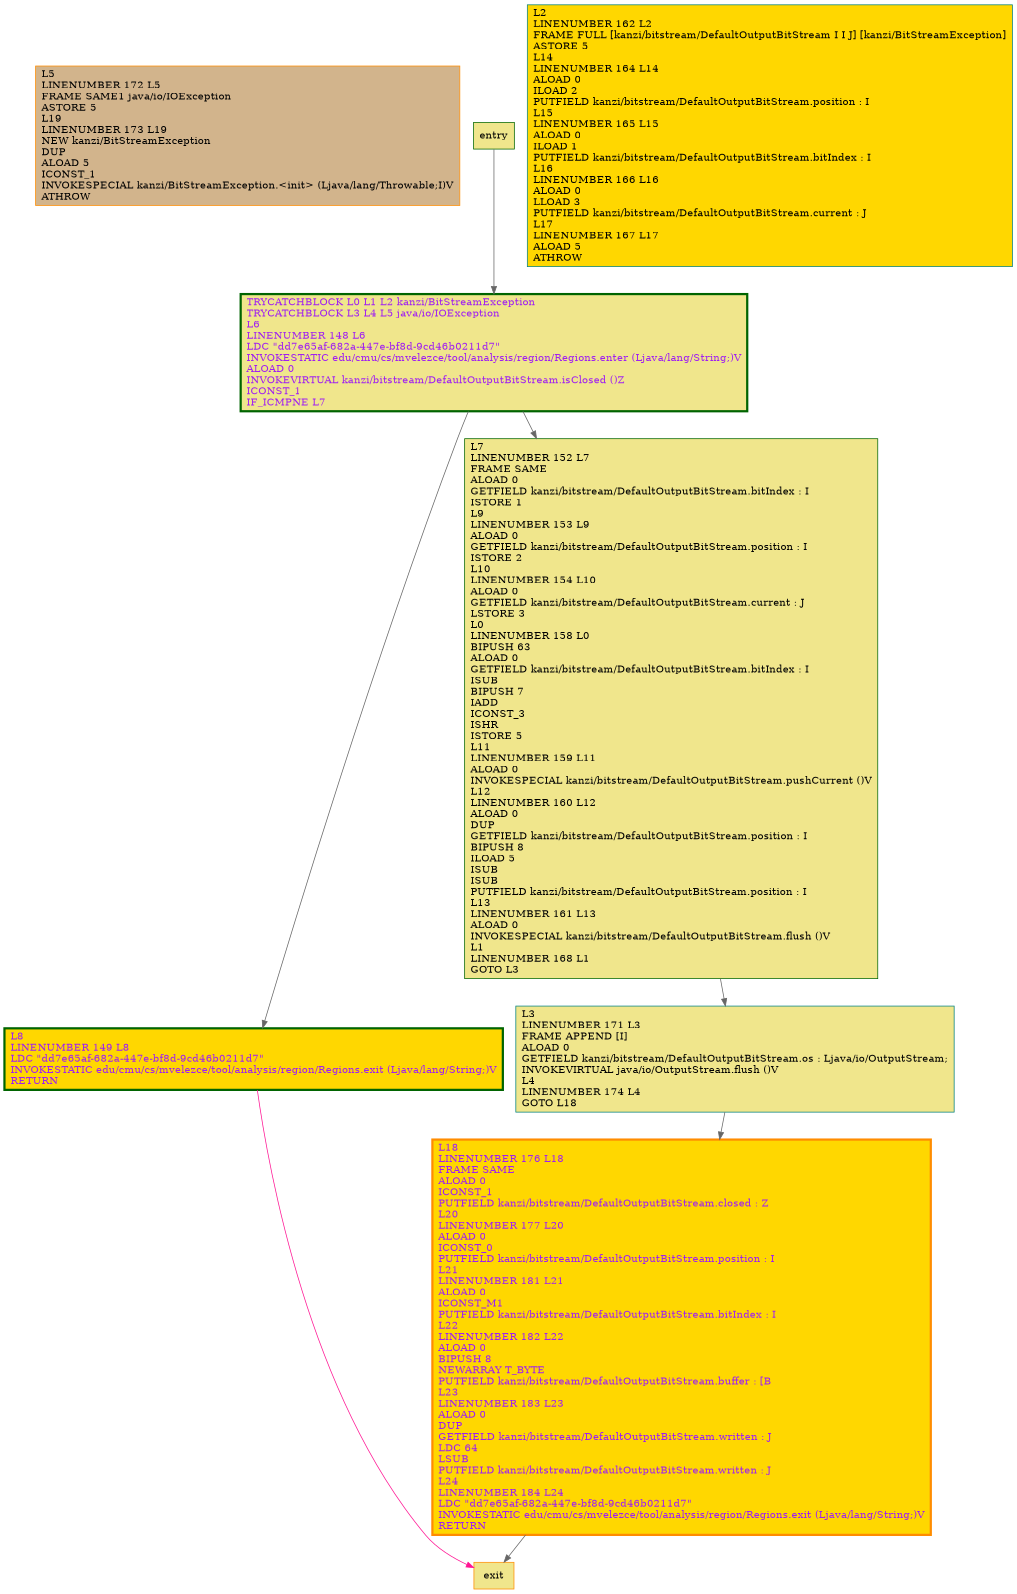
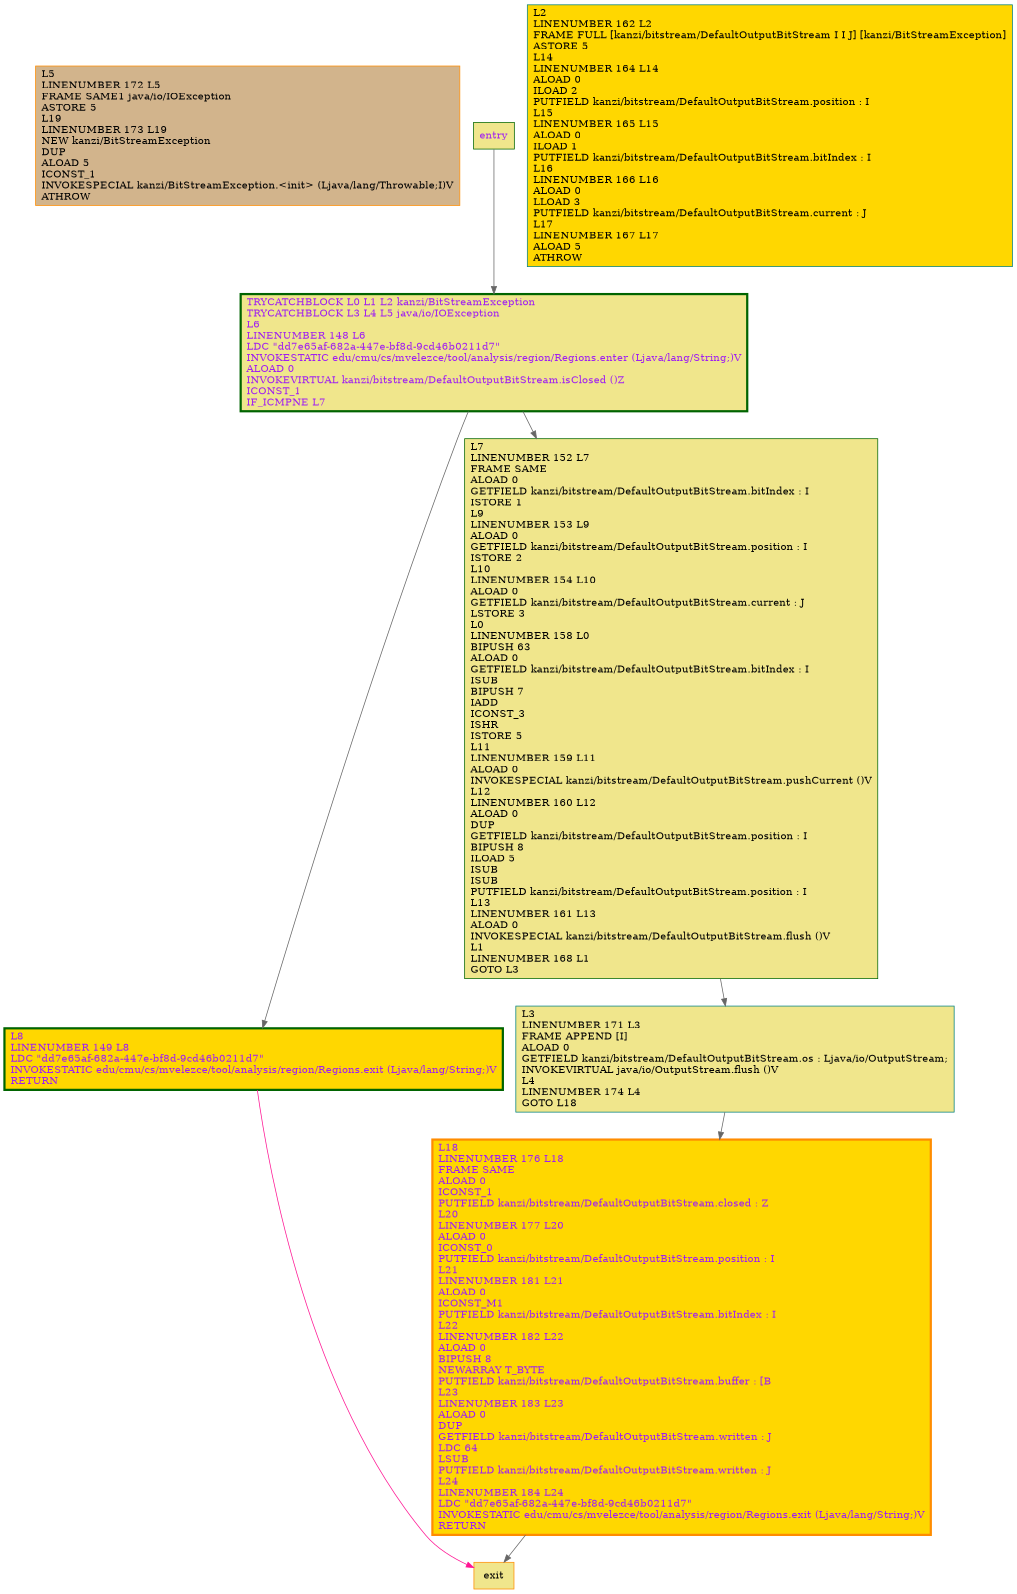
(494, 136) -> (494, 136)
